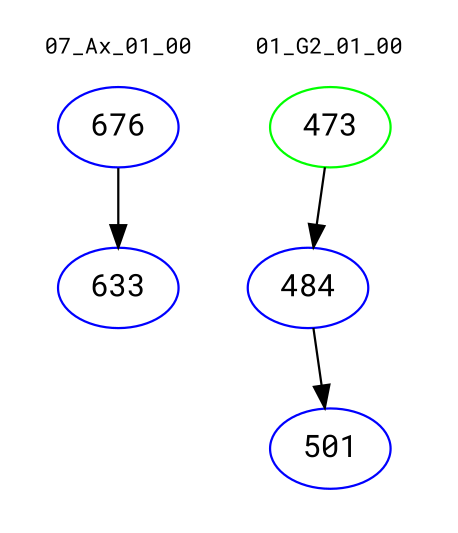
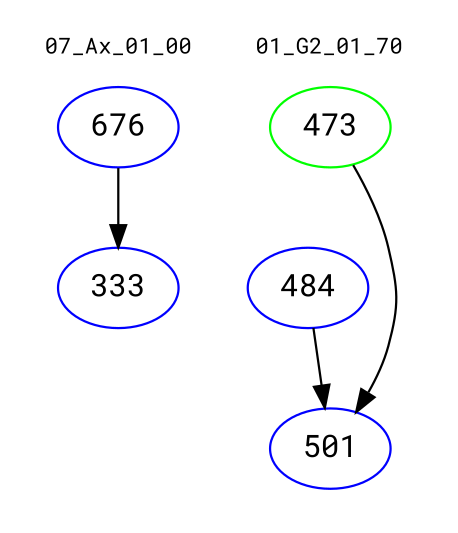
(330, 48) -> (330, 48)
(321, 196) -> (394, 277)
(118, 288) -> (118, 288)
